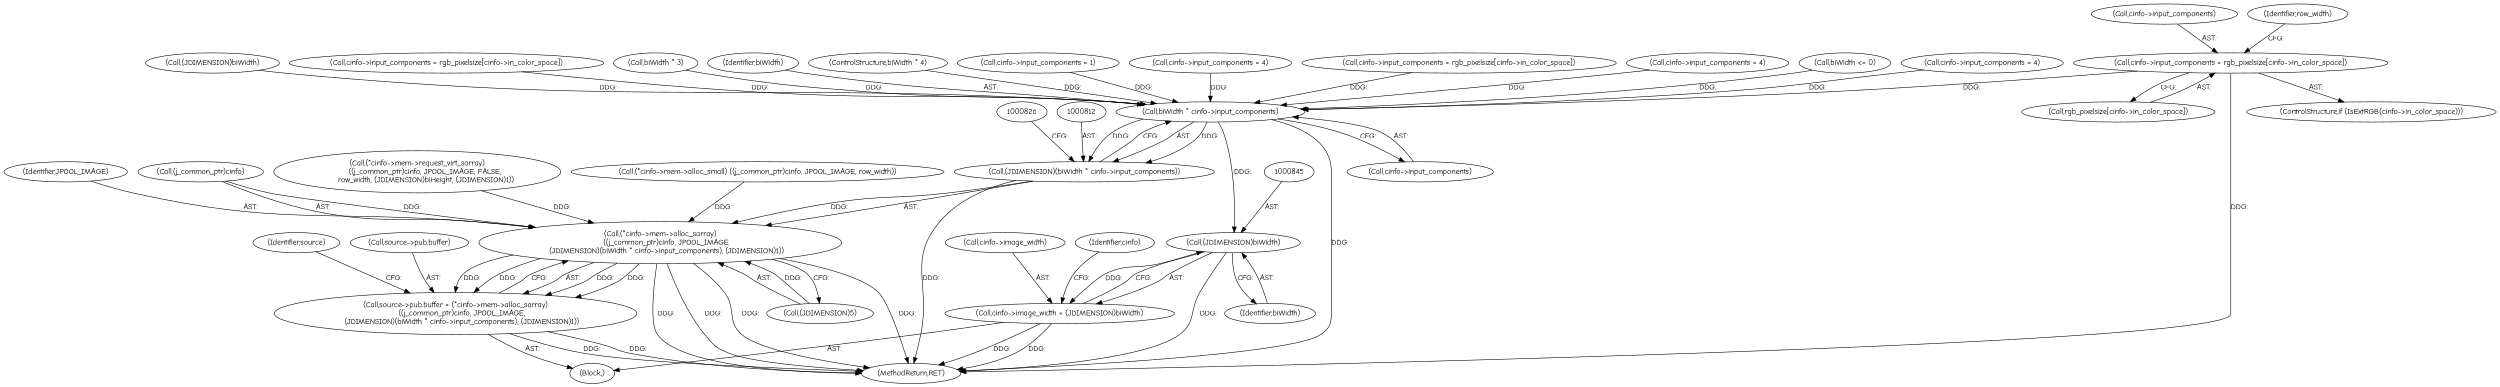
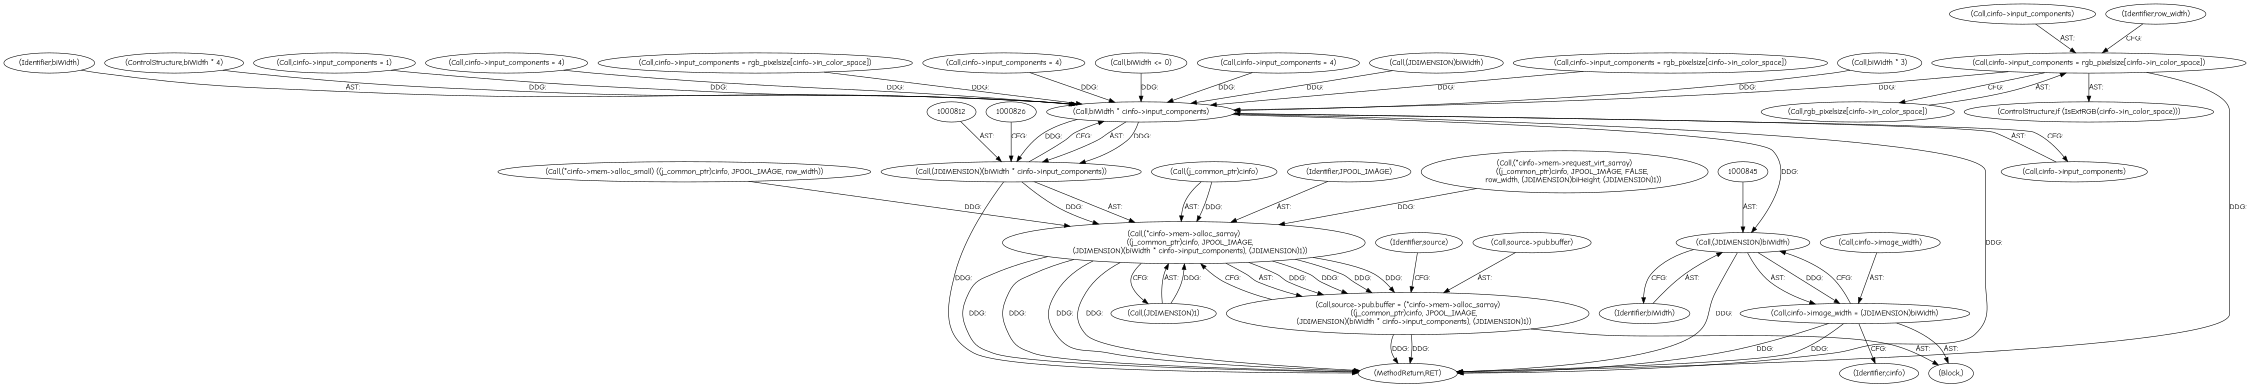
(1076, 271) -> (1864, 337)
(820, 314) -> (1164, 314)
